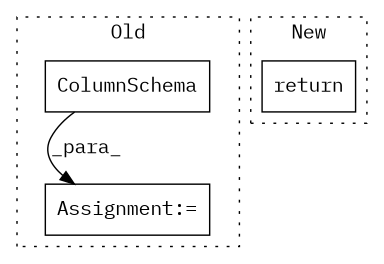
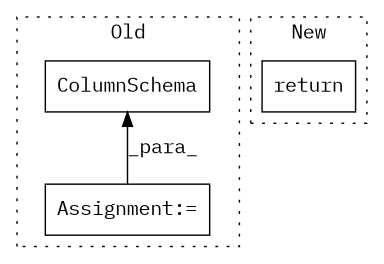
(49, 141) -> (128, 155)
